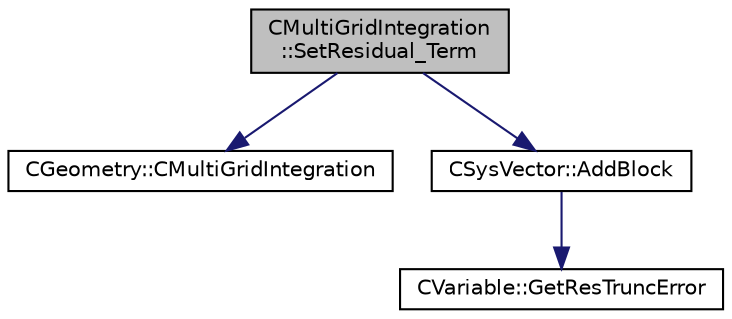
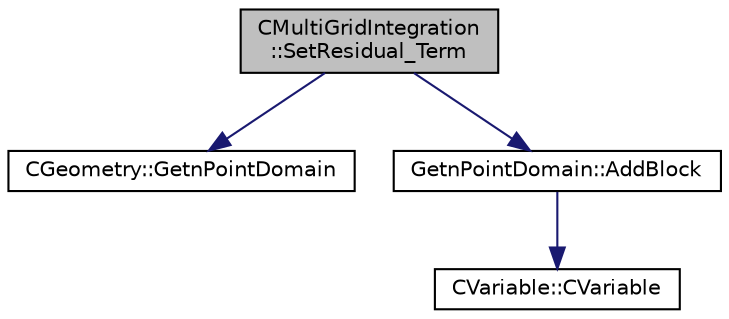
(201, 171) -> (182, 171)
(562, 171) -> (557, 171)
(562, 289) -> (557, 289)
